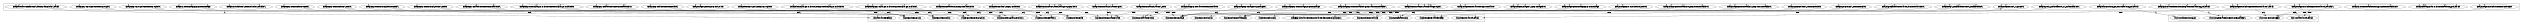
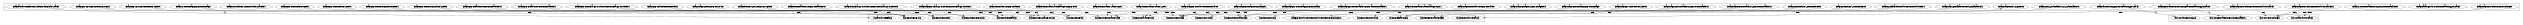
(732, 10) -> (774, 10)
